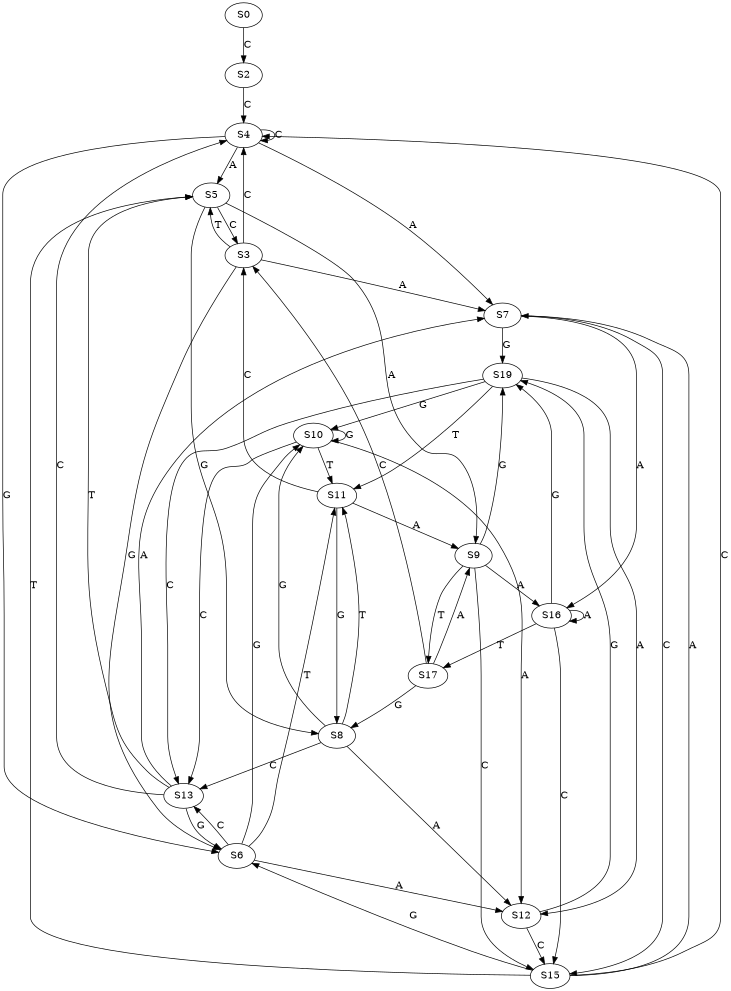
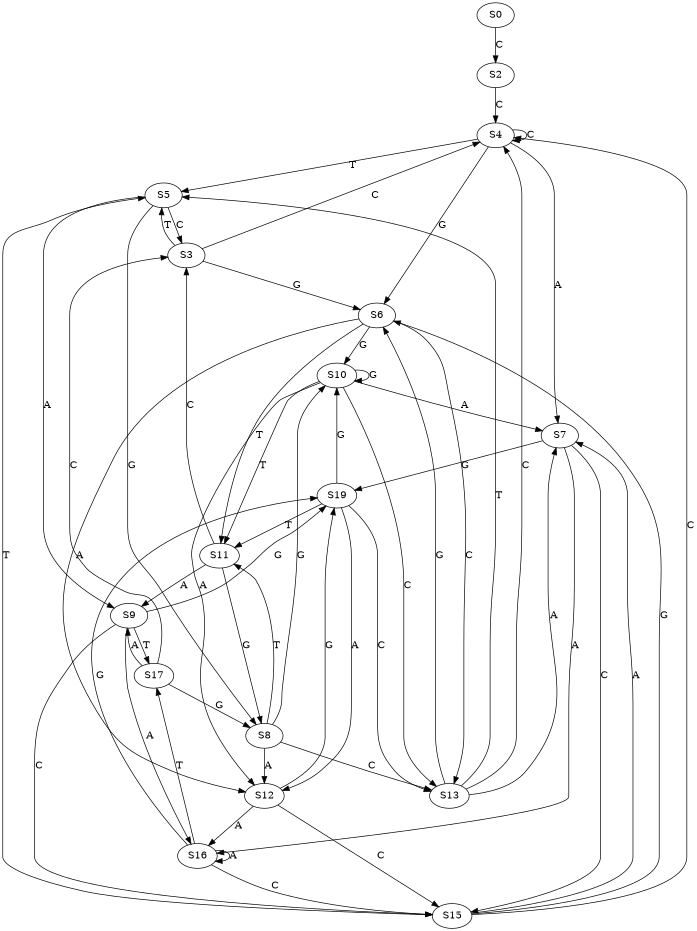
(233, 165) -> (353, 165)
(370, 284) -> (445, 406)
none -> (234, 824)
